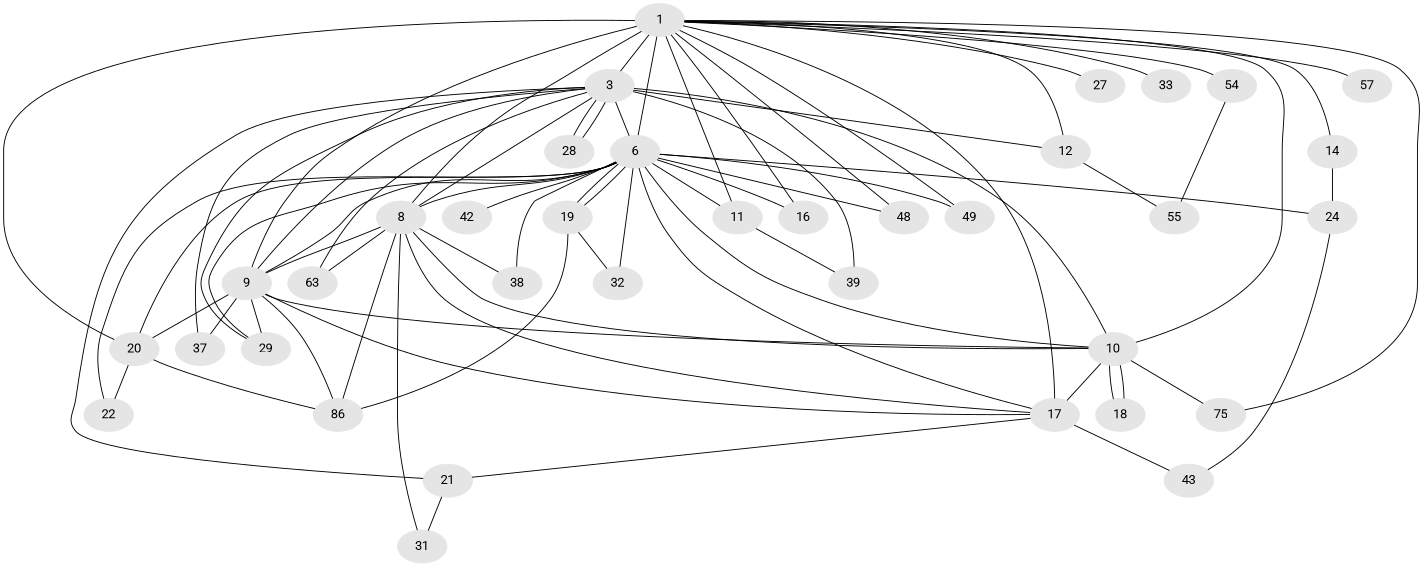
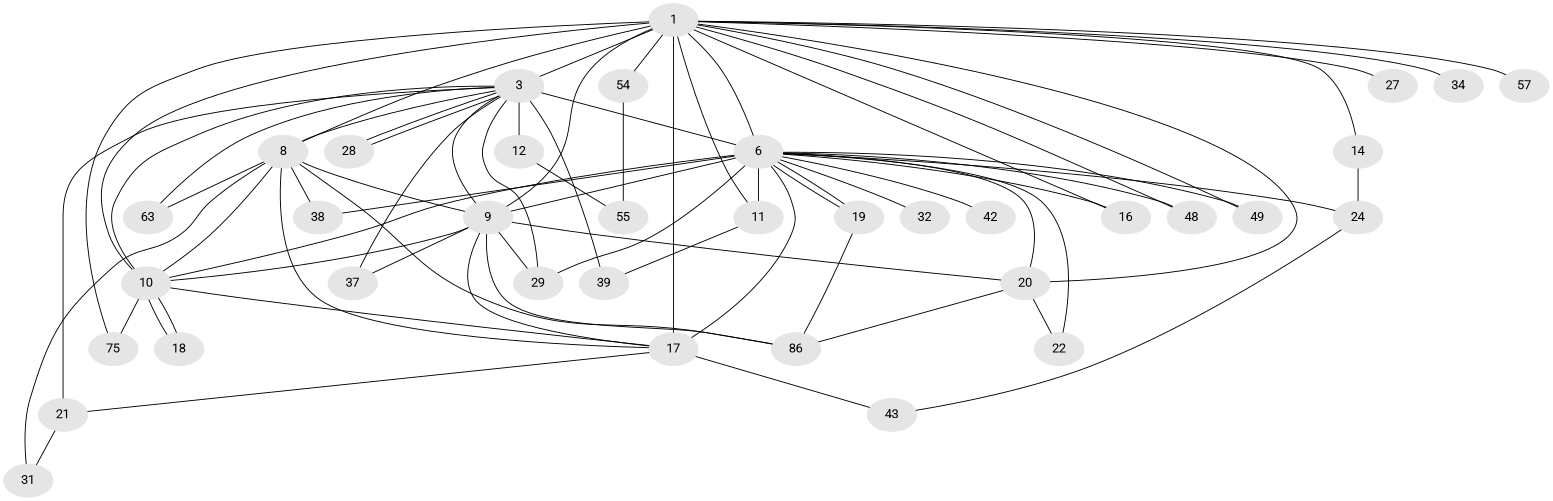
(897, 35) -> none
(1166, 86) -> (1459, 86)
(483, 189) -> none
(593, 250) -> none
